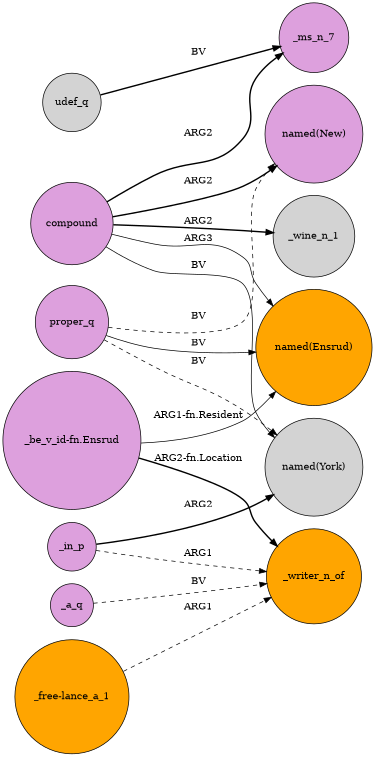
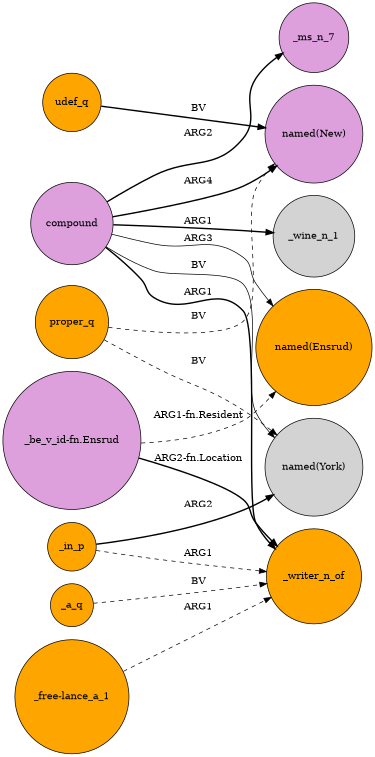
(187, 72) -> (180, 117)
(72, 102) -> (72, 102)
(198, 181) -> (198, 181)
(198, 221) -> (198, 221)
(72, 322) -> (72, 322)
none -> (248, 327)
(177, 351) -> none
(211, 433) -> (211, 433)
(72, 547) -> (72, 547)
(72, 605) -> (72, 605)
